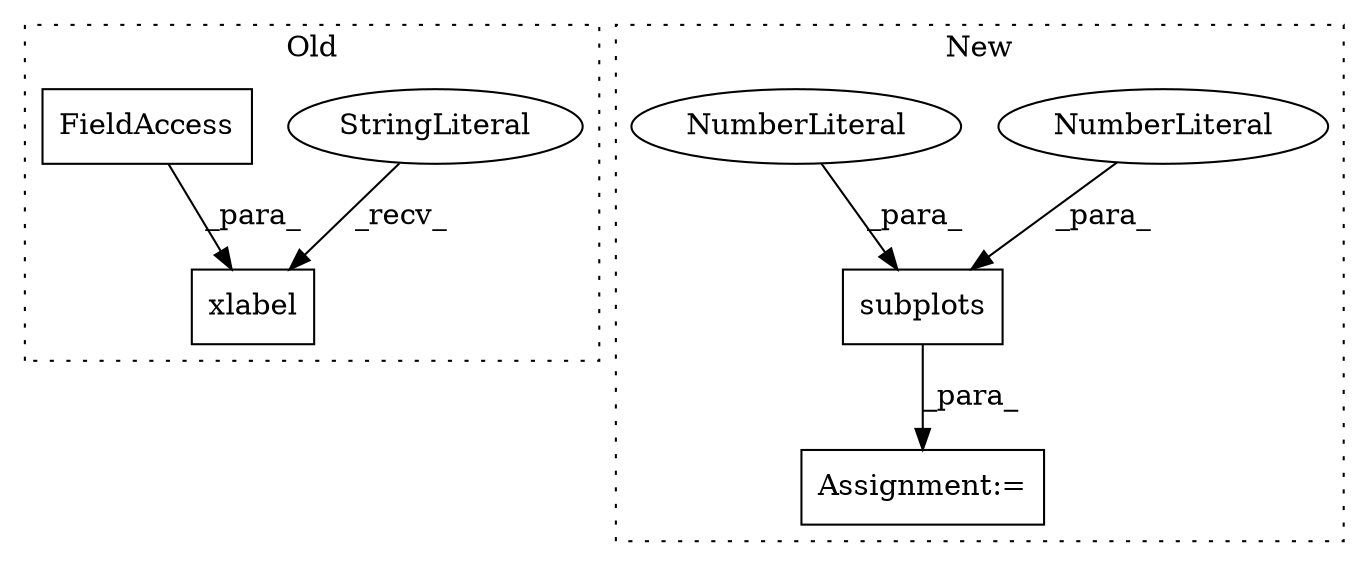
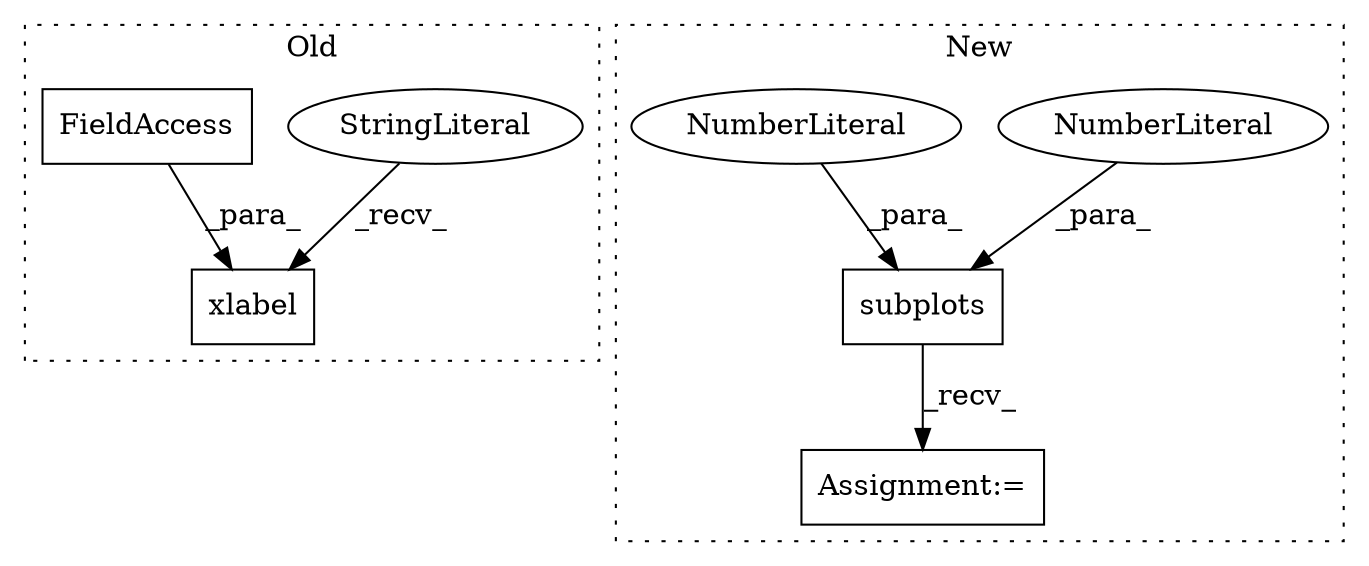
(970, 397) -> (970, 397)
